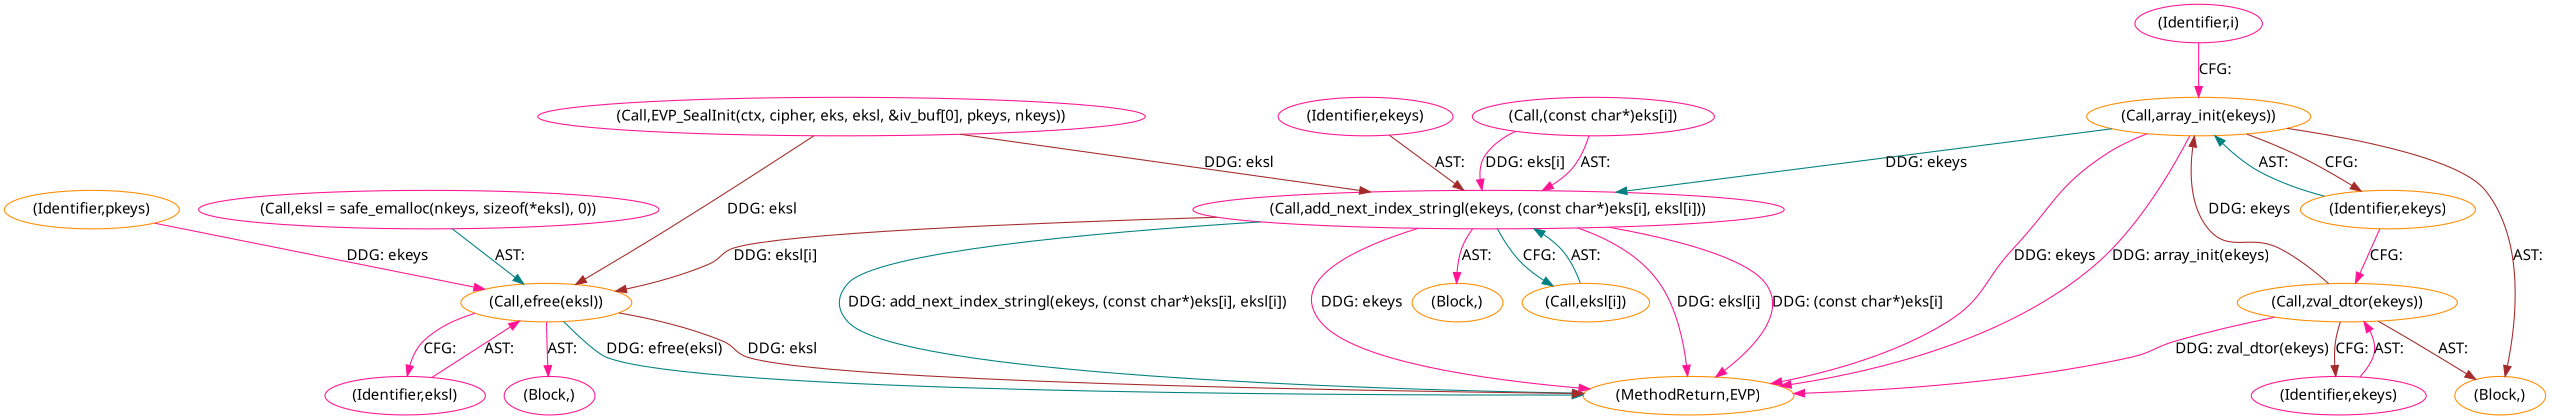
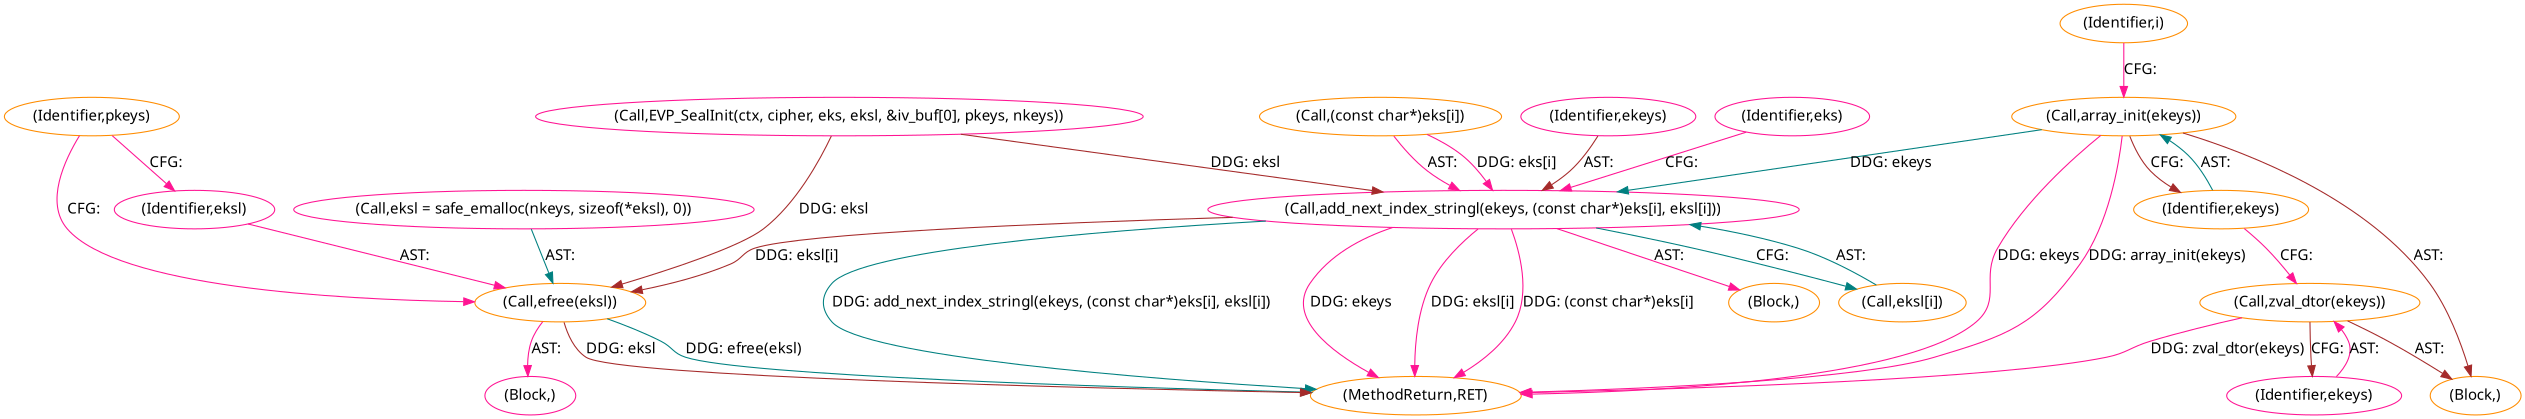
(2199, 24) -> (2124, 24)
(1593, 117) -> (1381, 117)
none -> (1792, 117)
(2230, 242) -> none
(388, 256) -> (86, 210)
(435, 331) -> (139, 160)
(1689, 396) -> (1416, 396)
